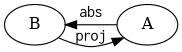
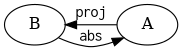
(91, 13) -> (91, 13)
(91, 37) -> (91, 37)
